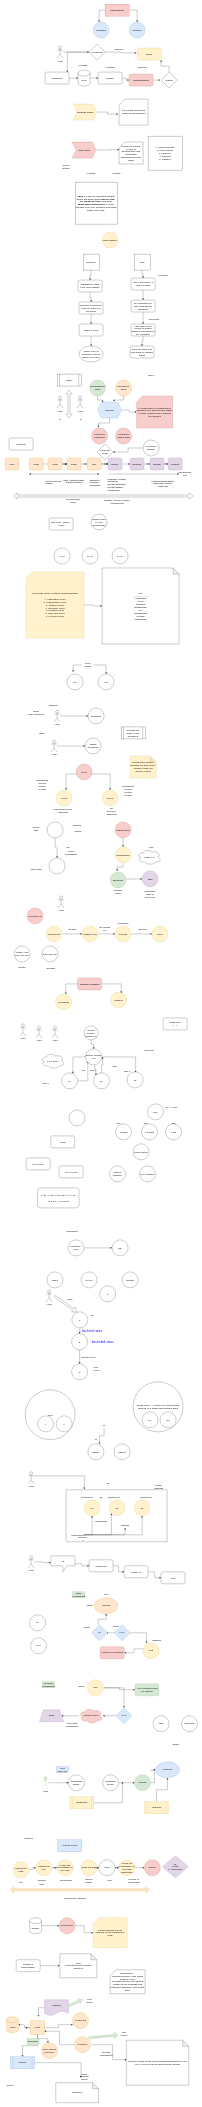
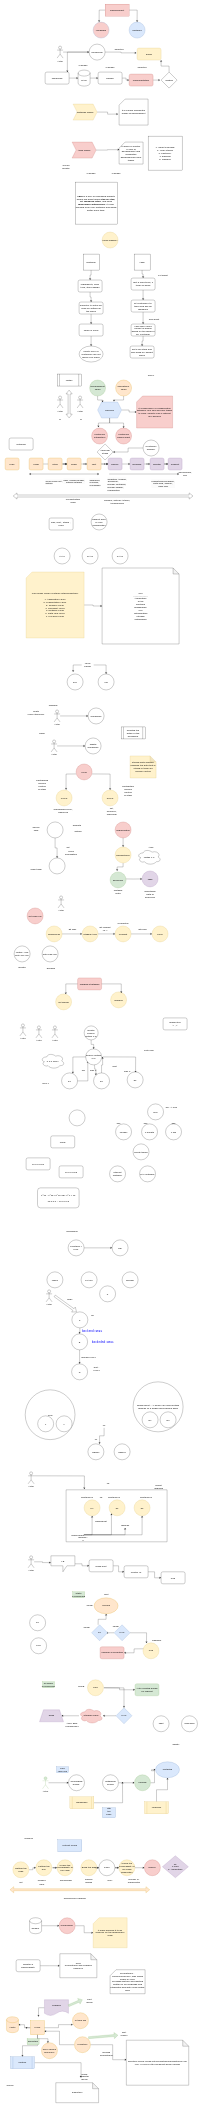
(101, 30) -> (101, 30)
(97, 52) -> (97, 52)
none -> (123, 426)
none -> (109, 1813)
